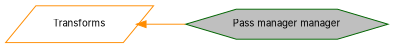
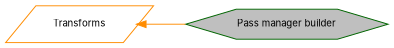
(287, 24) -> (287, 24)
